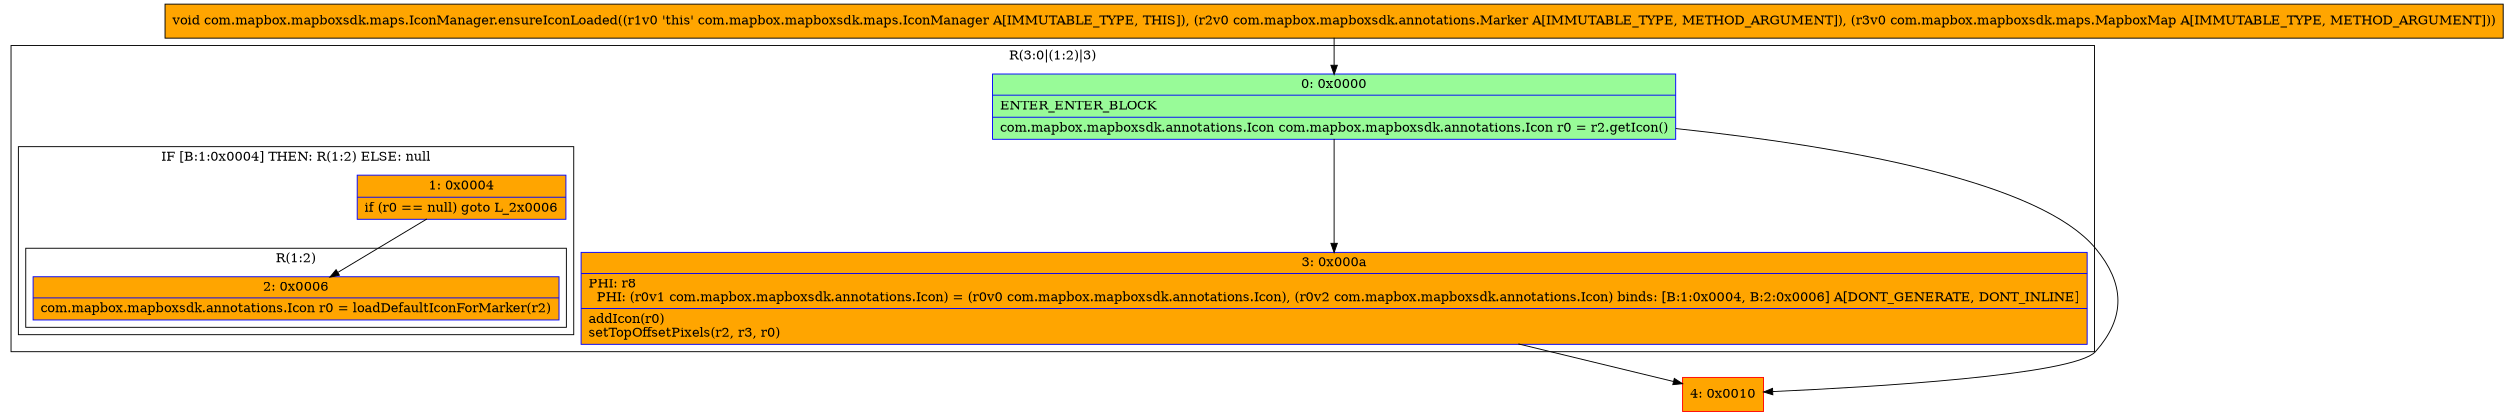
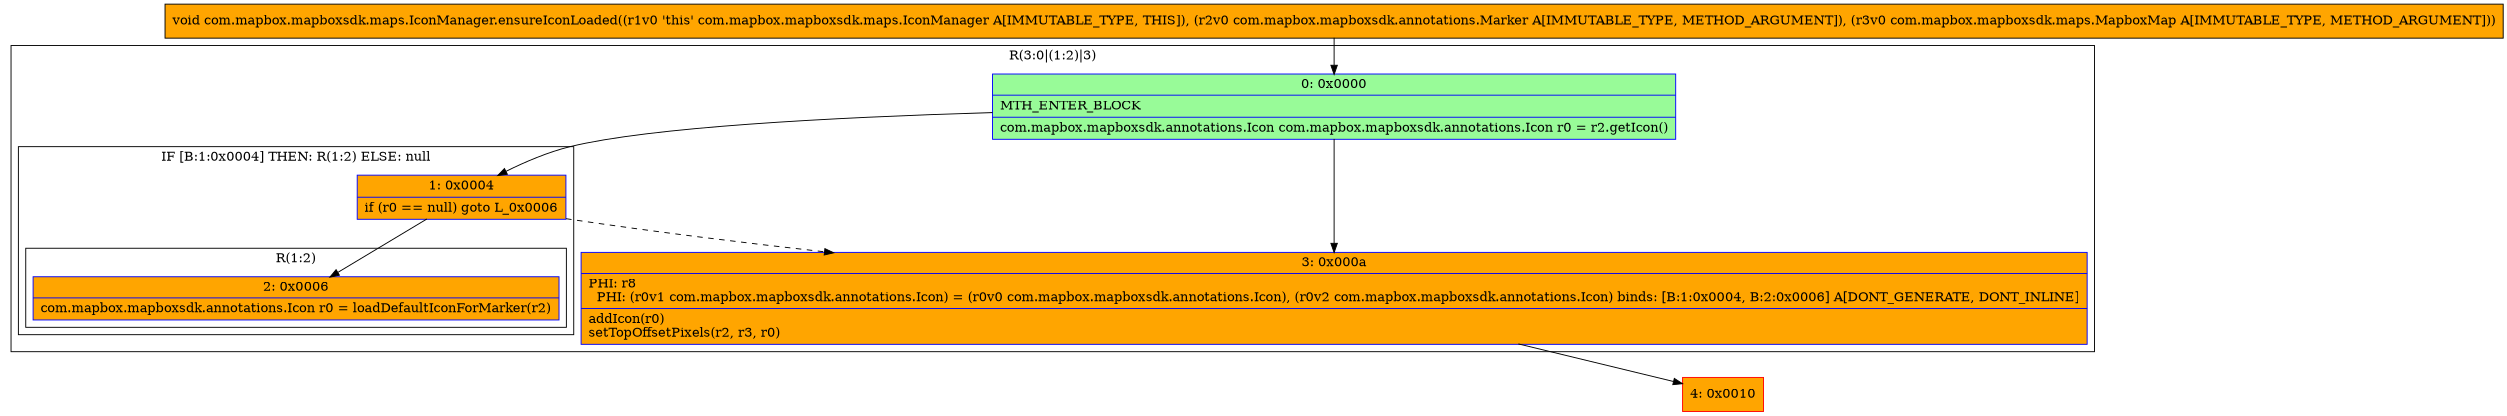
(1079, 106) -> (1071, 106)
(462, 208) -> (462, 208)
(2078, 233) -> (746, 124)
none -> (695, 236)
